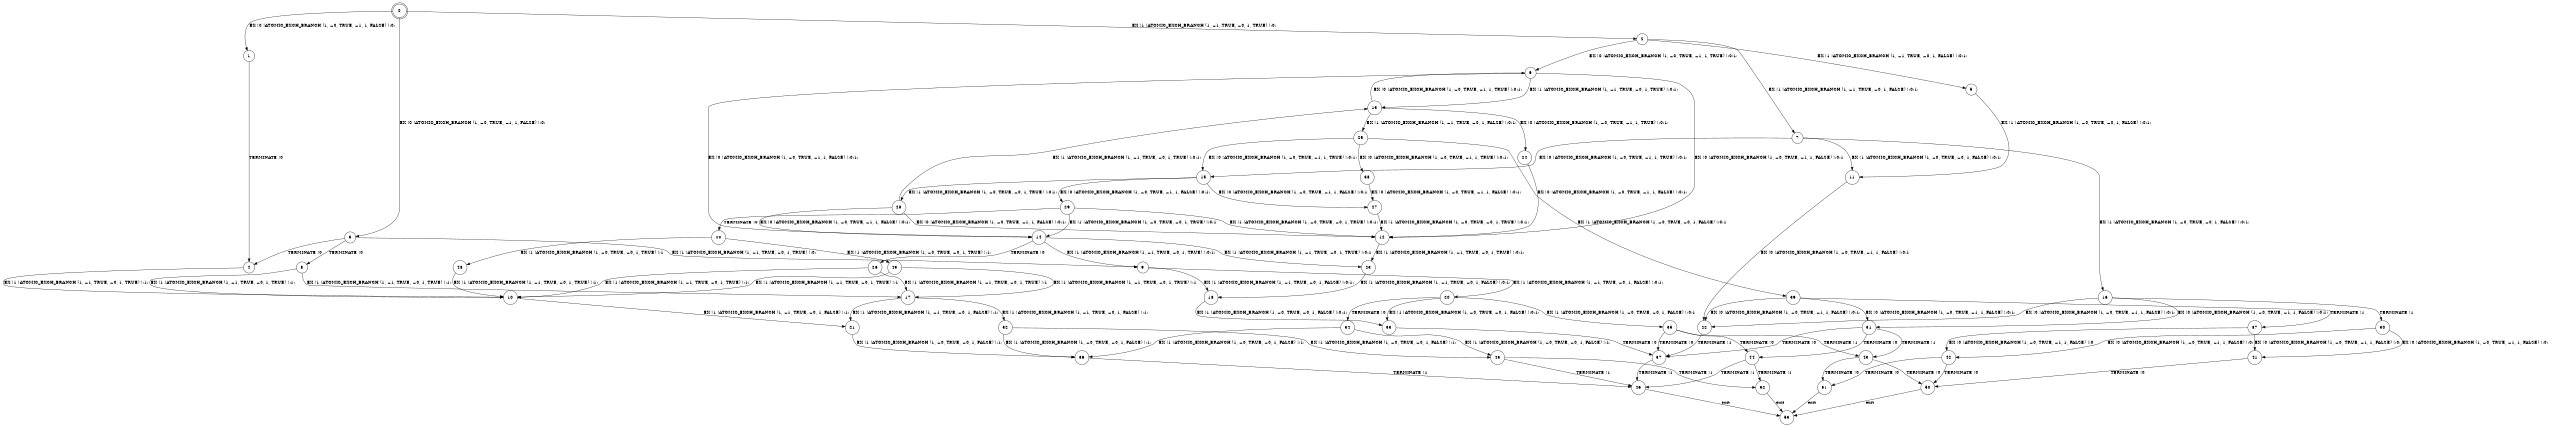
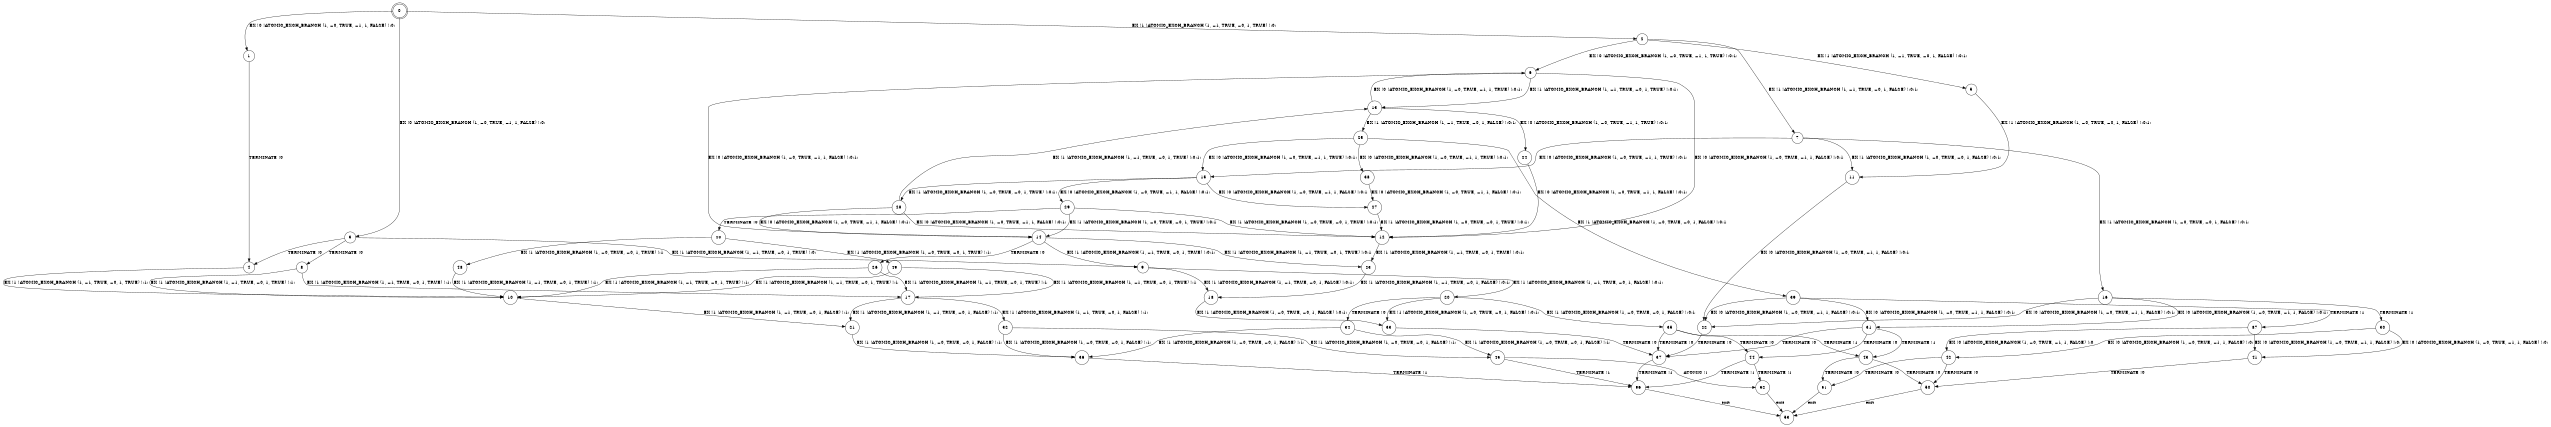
(1715, 343) -> (1715, 343)
(1696, 373) -> (1696, 373)
(1639, 388) -> (1639, 388)
